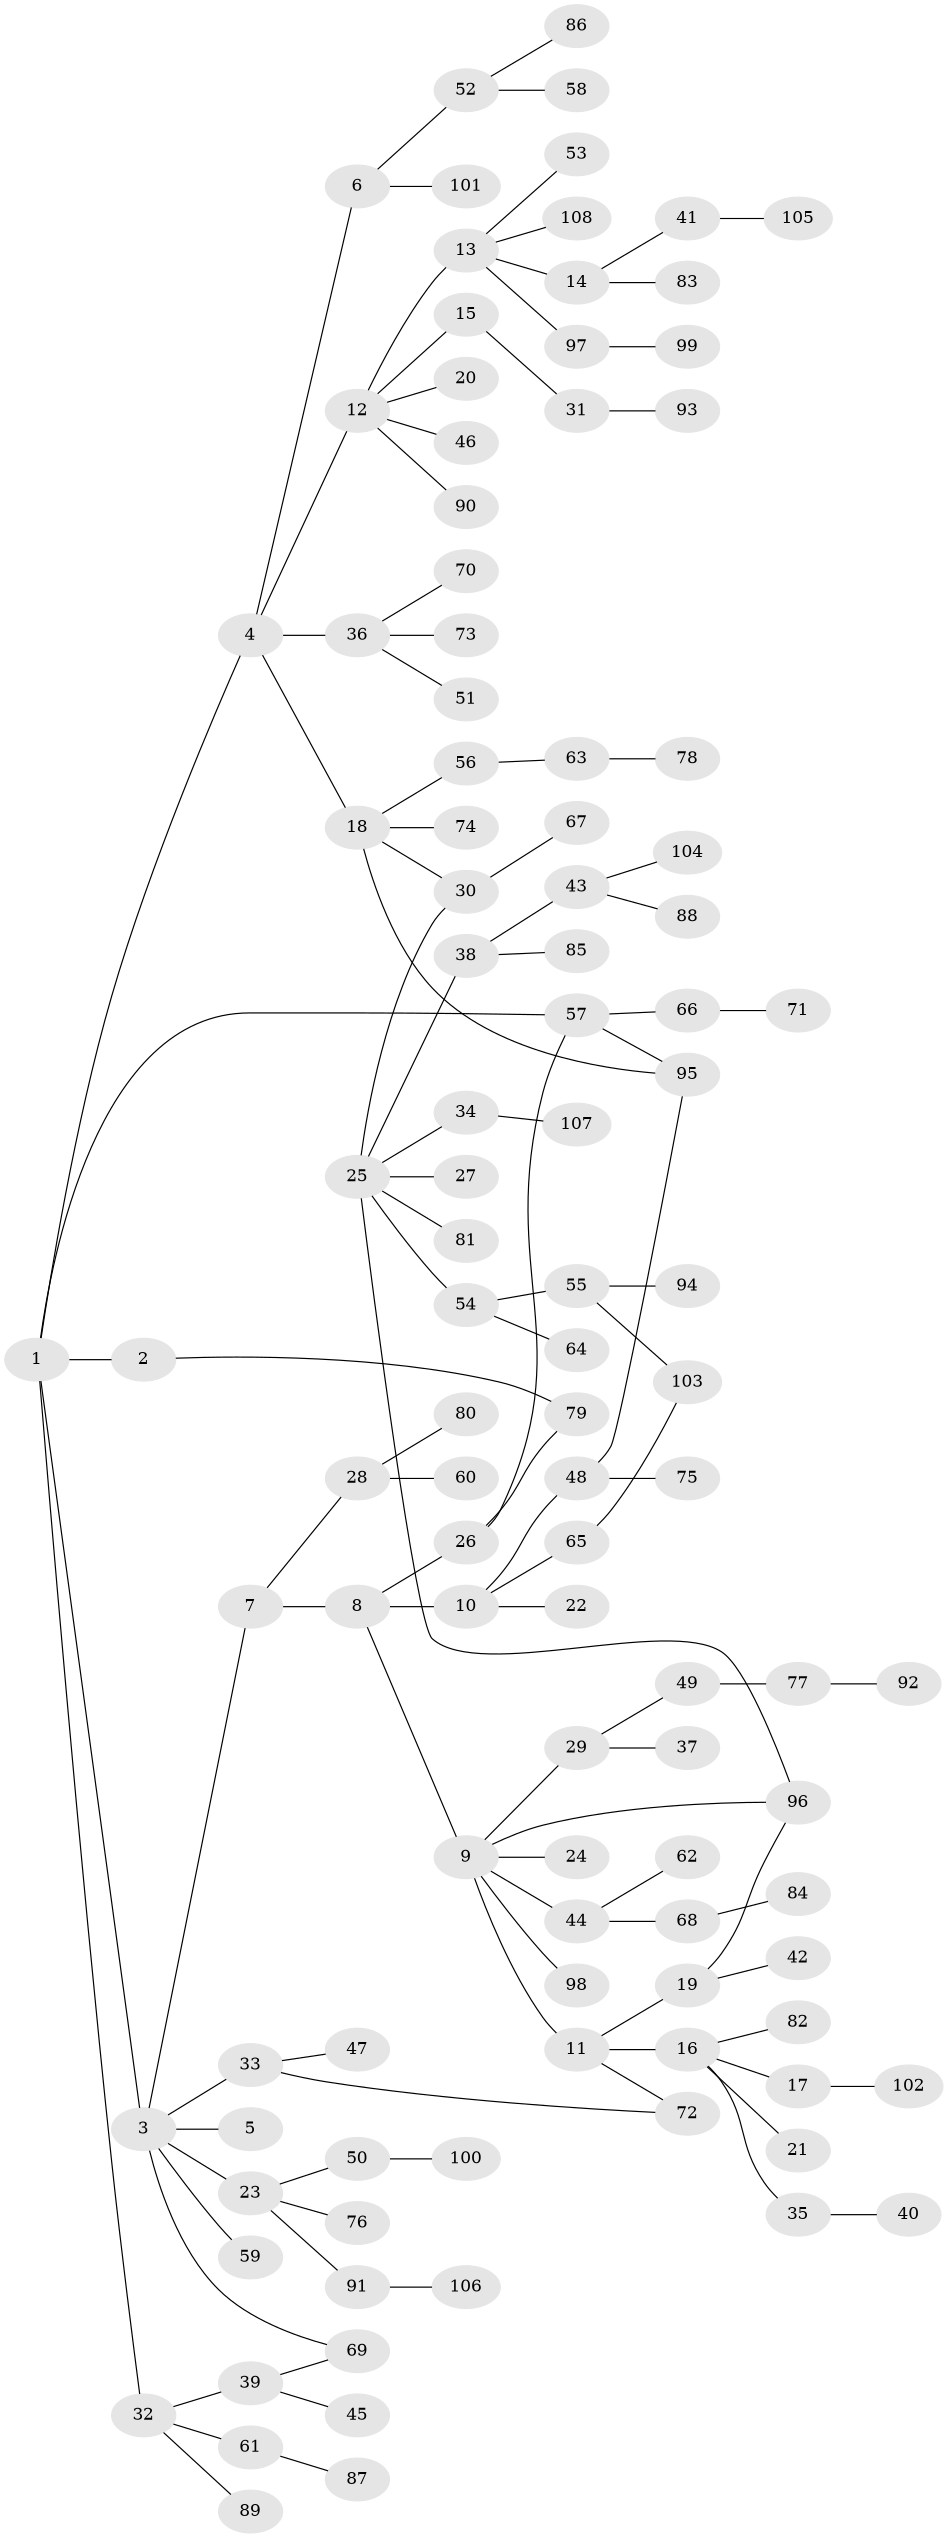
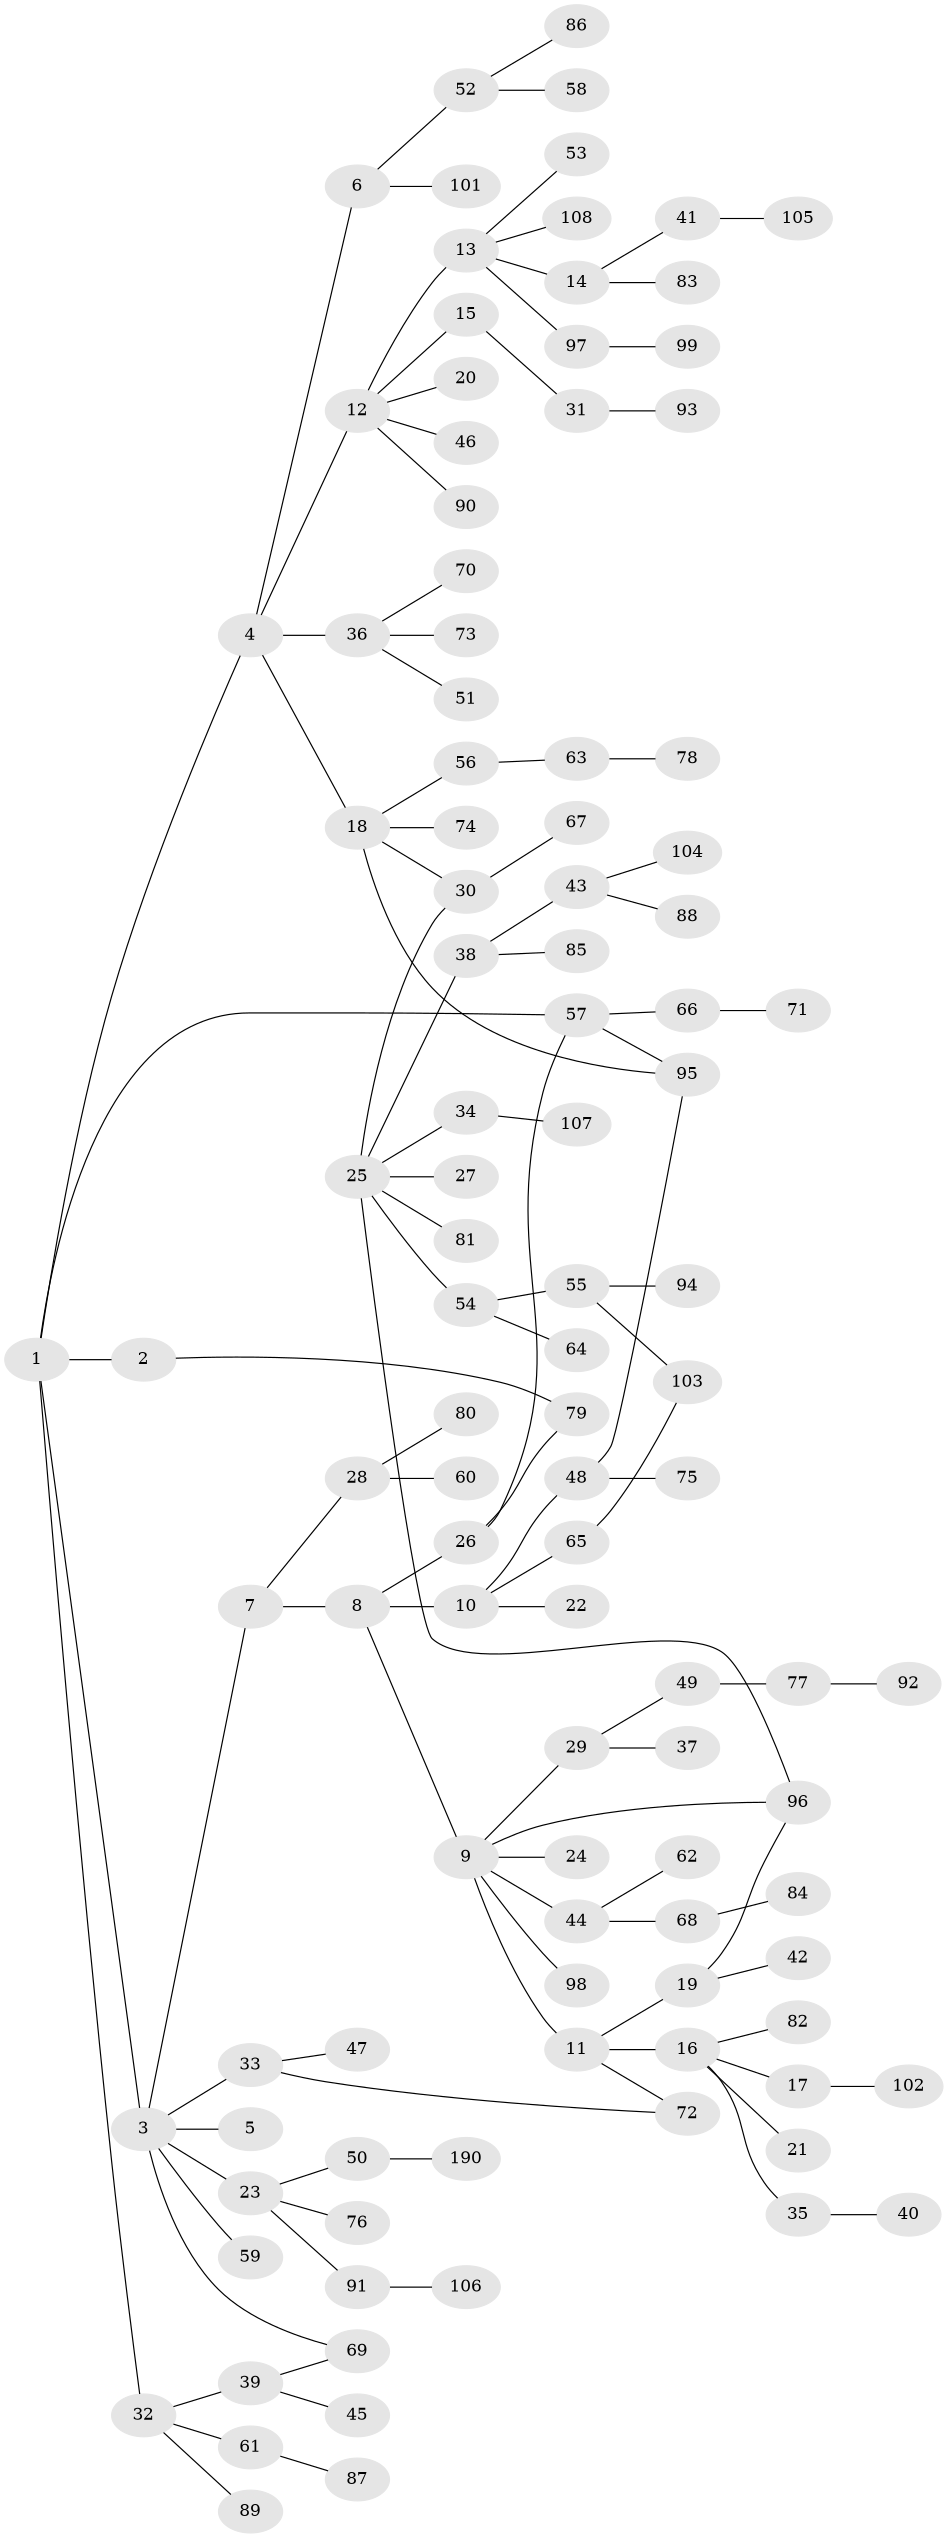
(466, 2159) -> (466, 2159)
